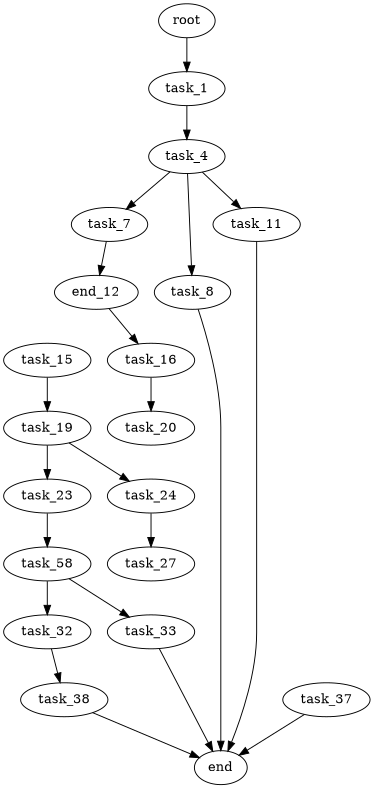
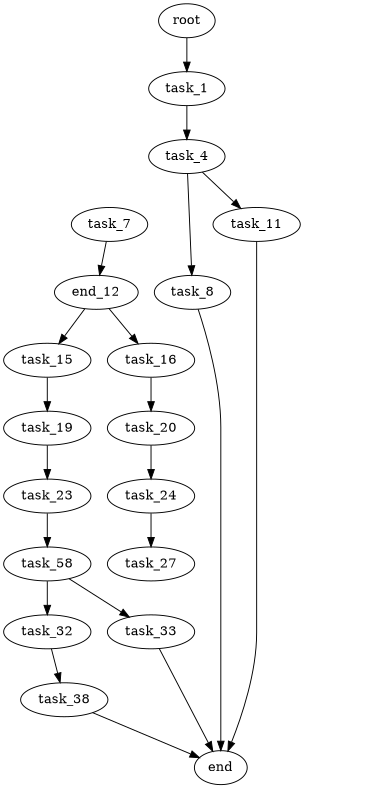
(152, 187) -> none
none -> (75, 322)
(95, 459) -> (151, 457)
(326, 700) -> none
